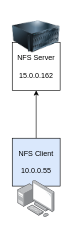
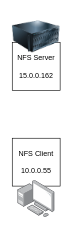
(36, 95) -> none
(36, 162) -> (36, 162)
